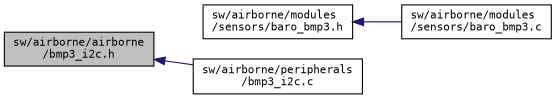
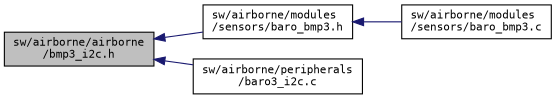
none -> (184, 35)
(278, 76) -> (278, 76)
